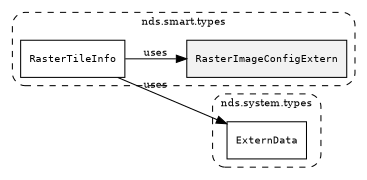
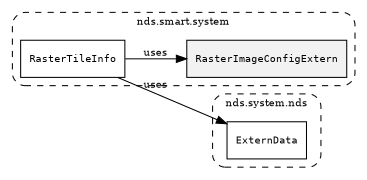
(184, 22) -> (184, 22)
(267, 104) -> (267, 104)
